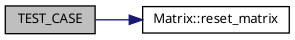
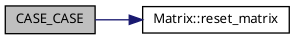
(50, 20) -> (50, 20)
